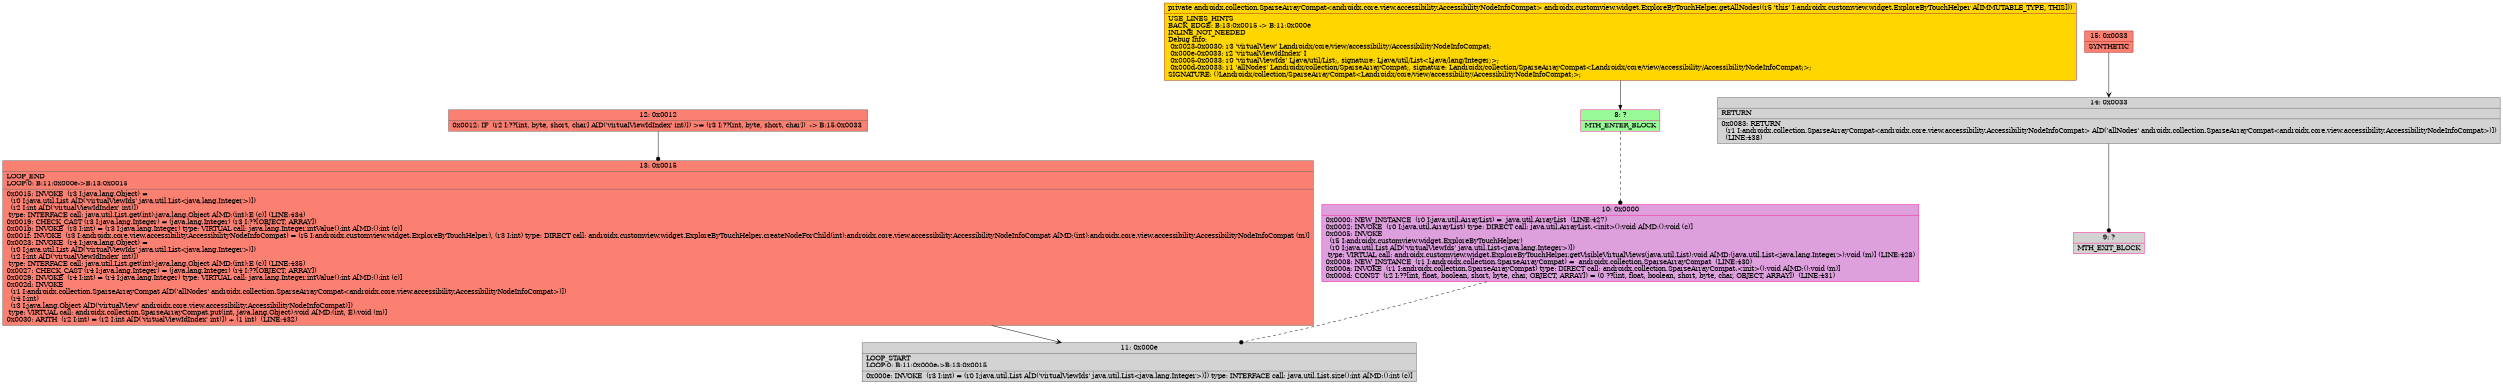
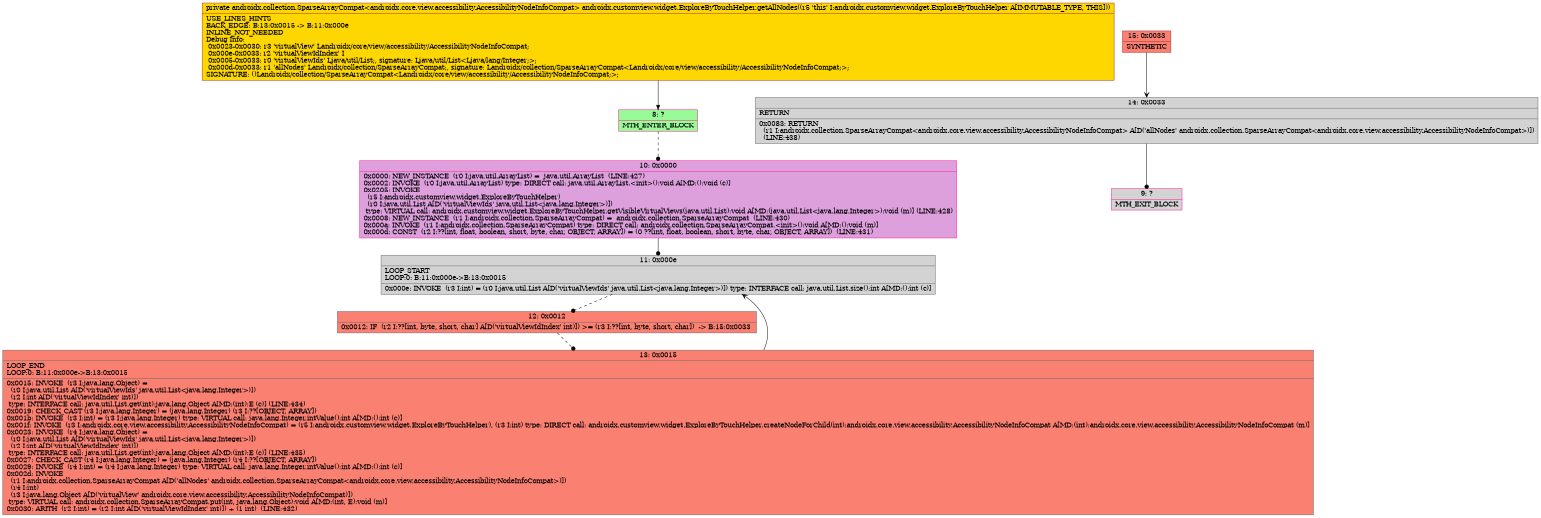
(658, 144) -> (565, 340)
(1356, 234) -> (394, 191)
none -> (594, 302)
(1366, 314) -> (658, 245)
